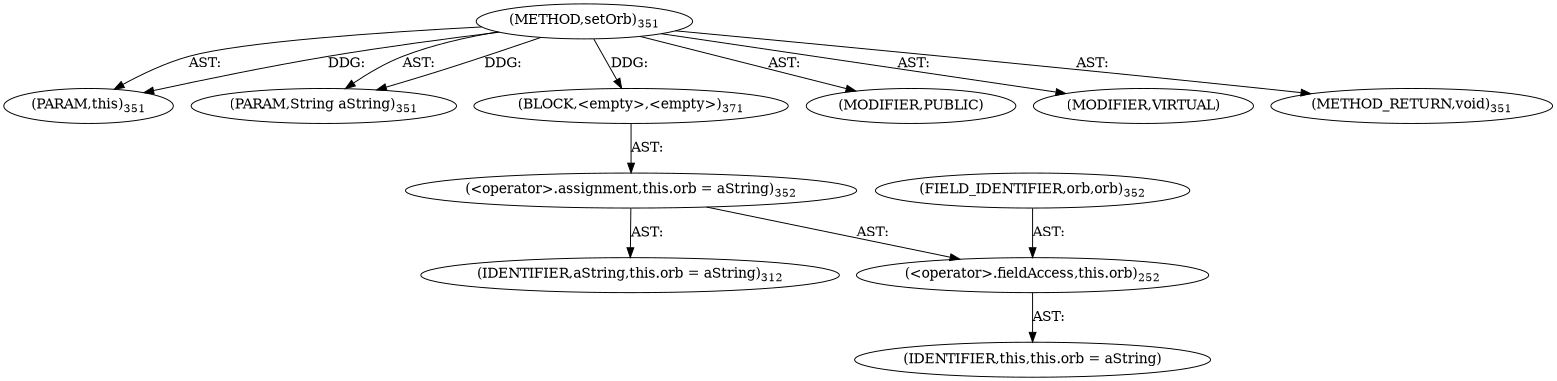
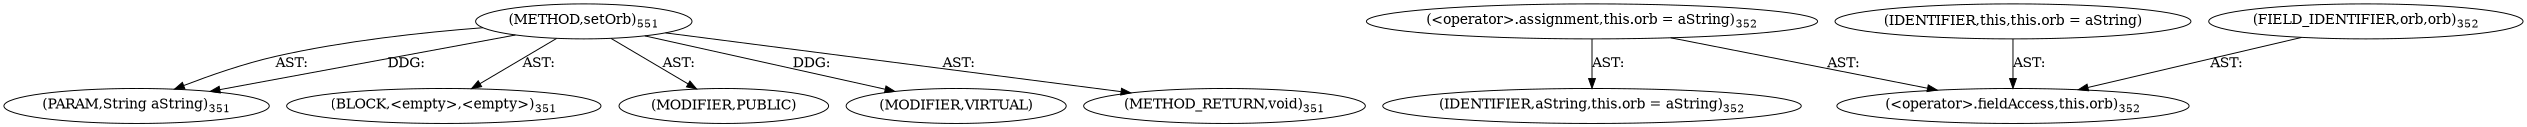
(649, 20) -> (648, 20)
(632, 64) -> (541, 64)
(916, 64) -> (814, 64)
(733, 105) -> (546, 105)
(89, 106) -> none
(631, 143) -> none
(772, 274) -> (1734, 105)
(1149, 274) -> (2130, 105)
(1033, 313) -> (2013, 59)
